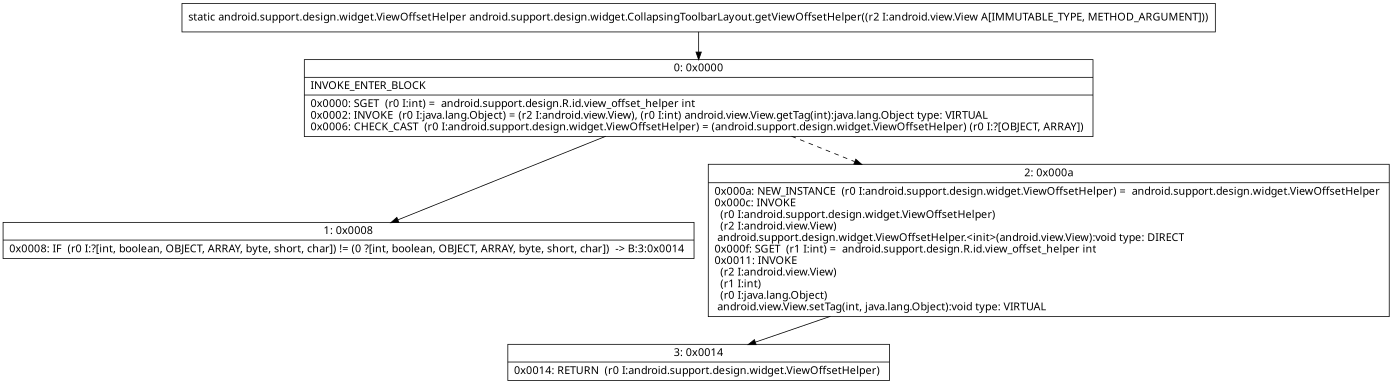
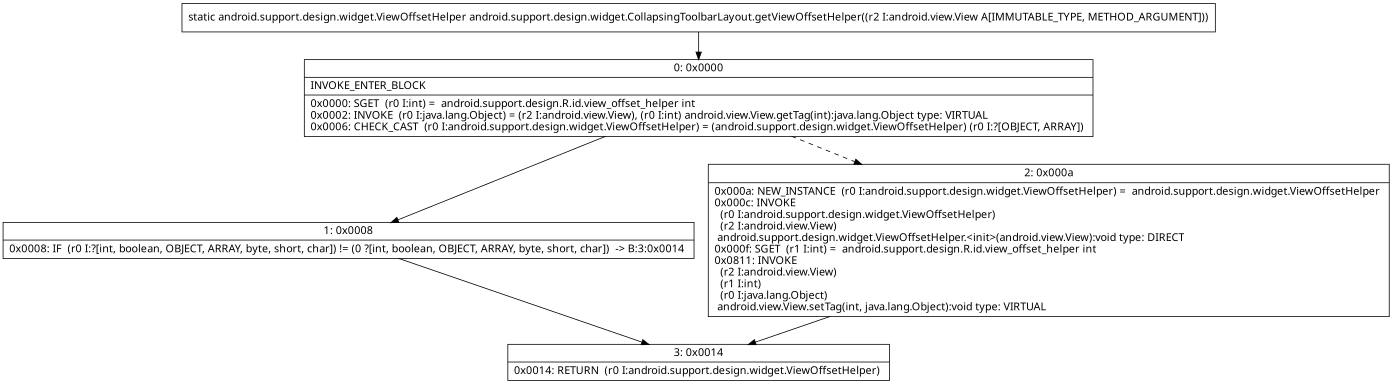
(759, 261) -> (759, 261)
none -> (520, 300)
